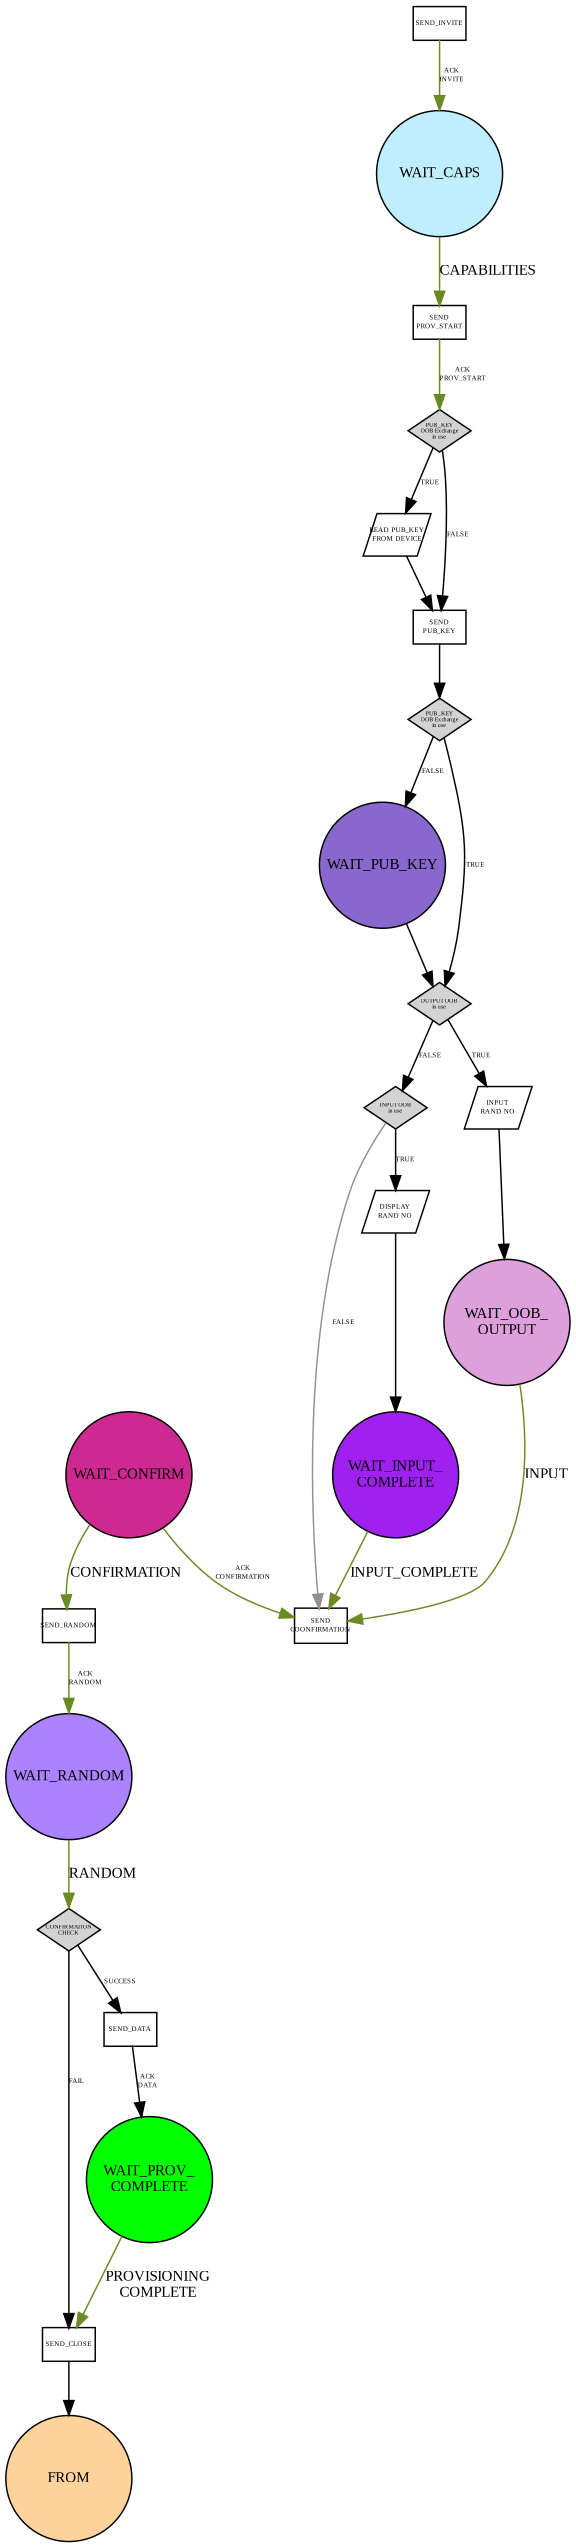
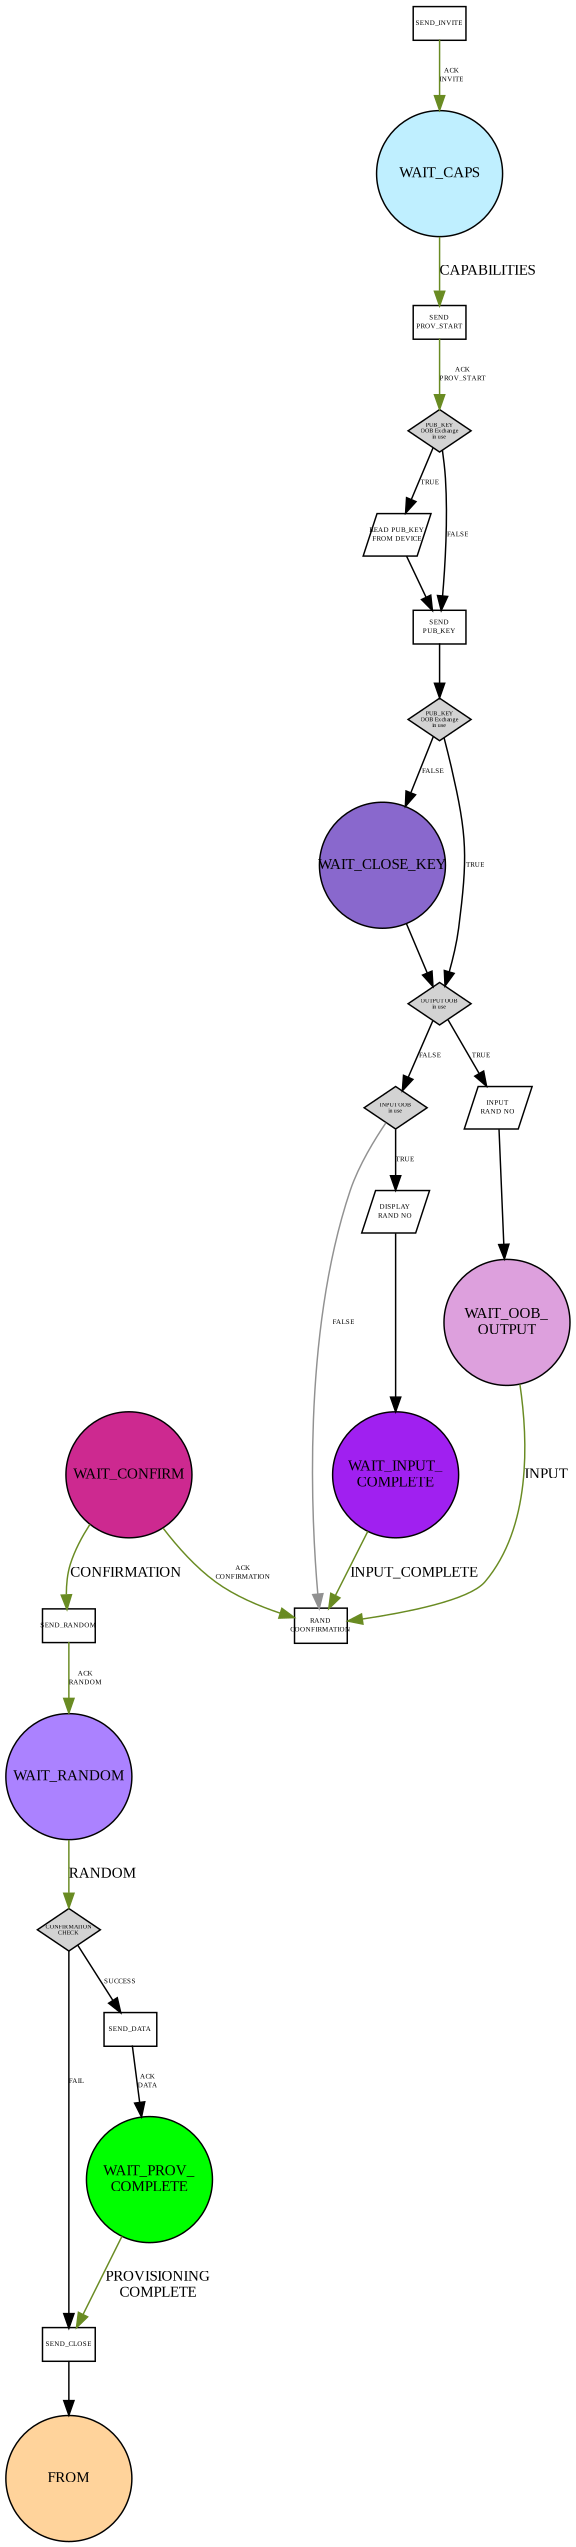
(382, 865) -> (382, 865)
(321, 1626) -> (321, 1626)
